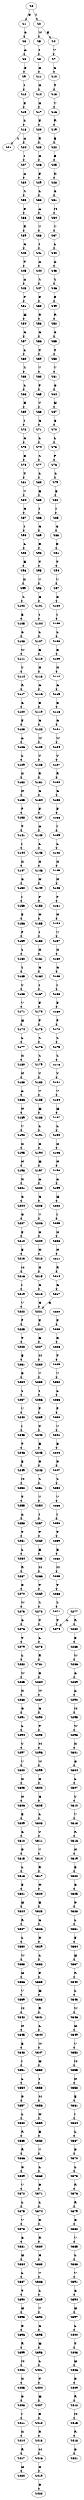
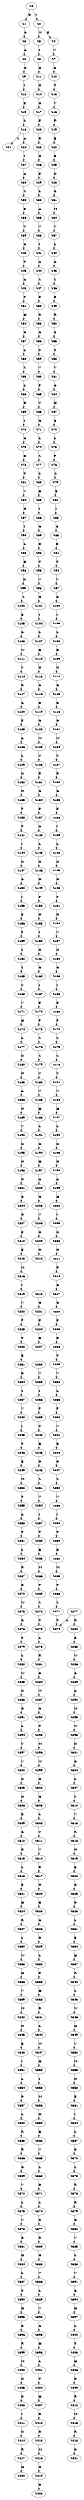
(25, 227) -> (25, 227)
(39, 1276) -> none
(48, 1302) -> (56, 1302)
(39, 1355) -> none
(39, 1665) -> (39, 1665)
